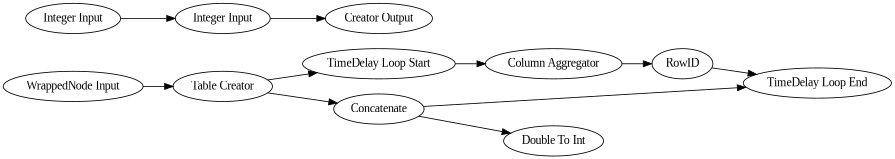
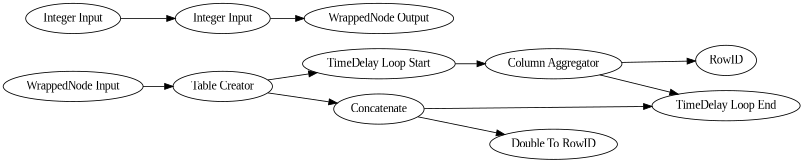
(379, 18) -> (379, 18)
(730, 71) -> (635, 84)
(554, 141) -> (554, 144)
